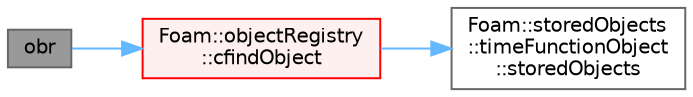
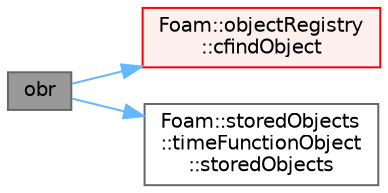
(406, 49) -> (98, 105)
